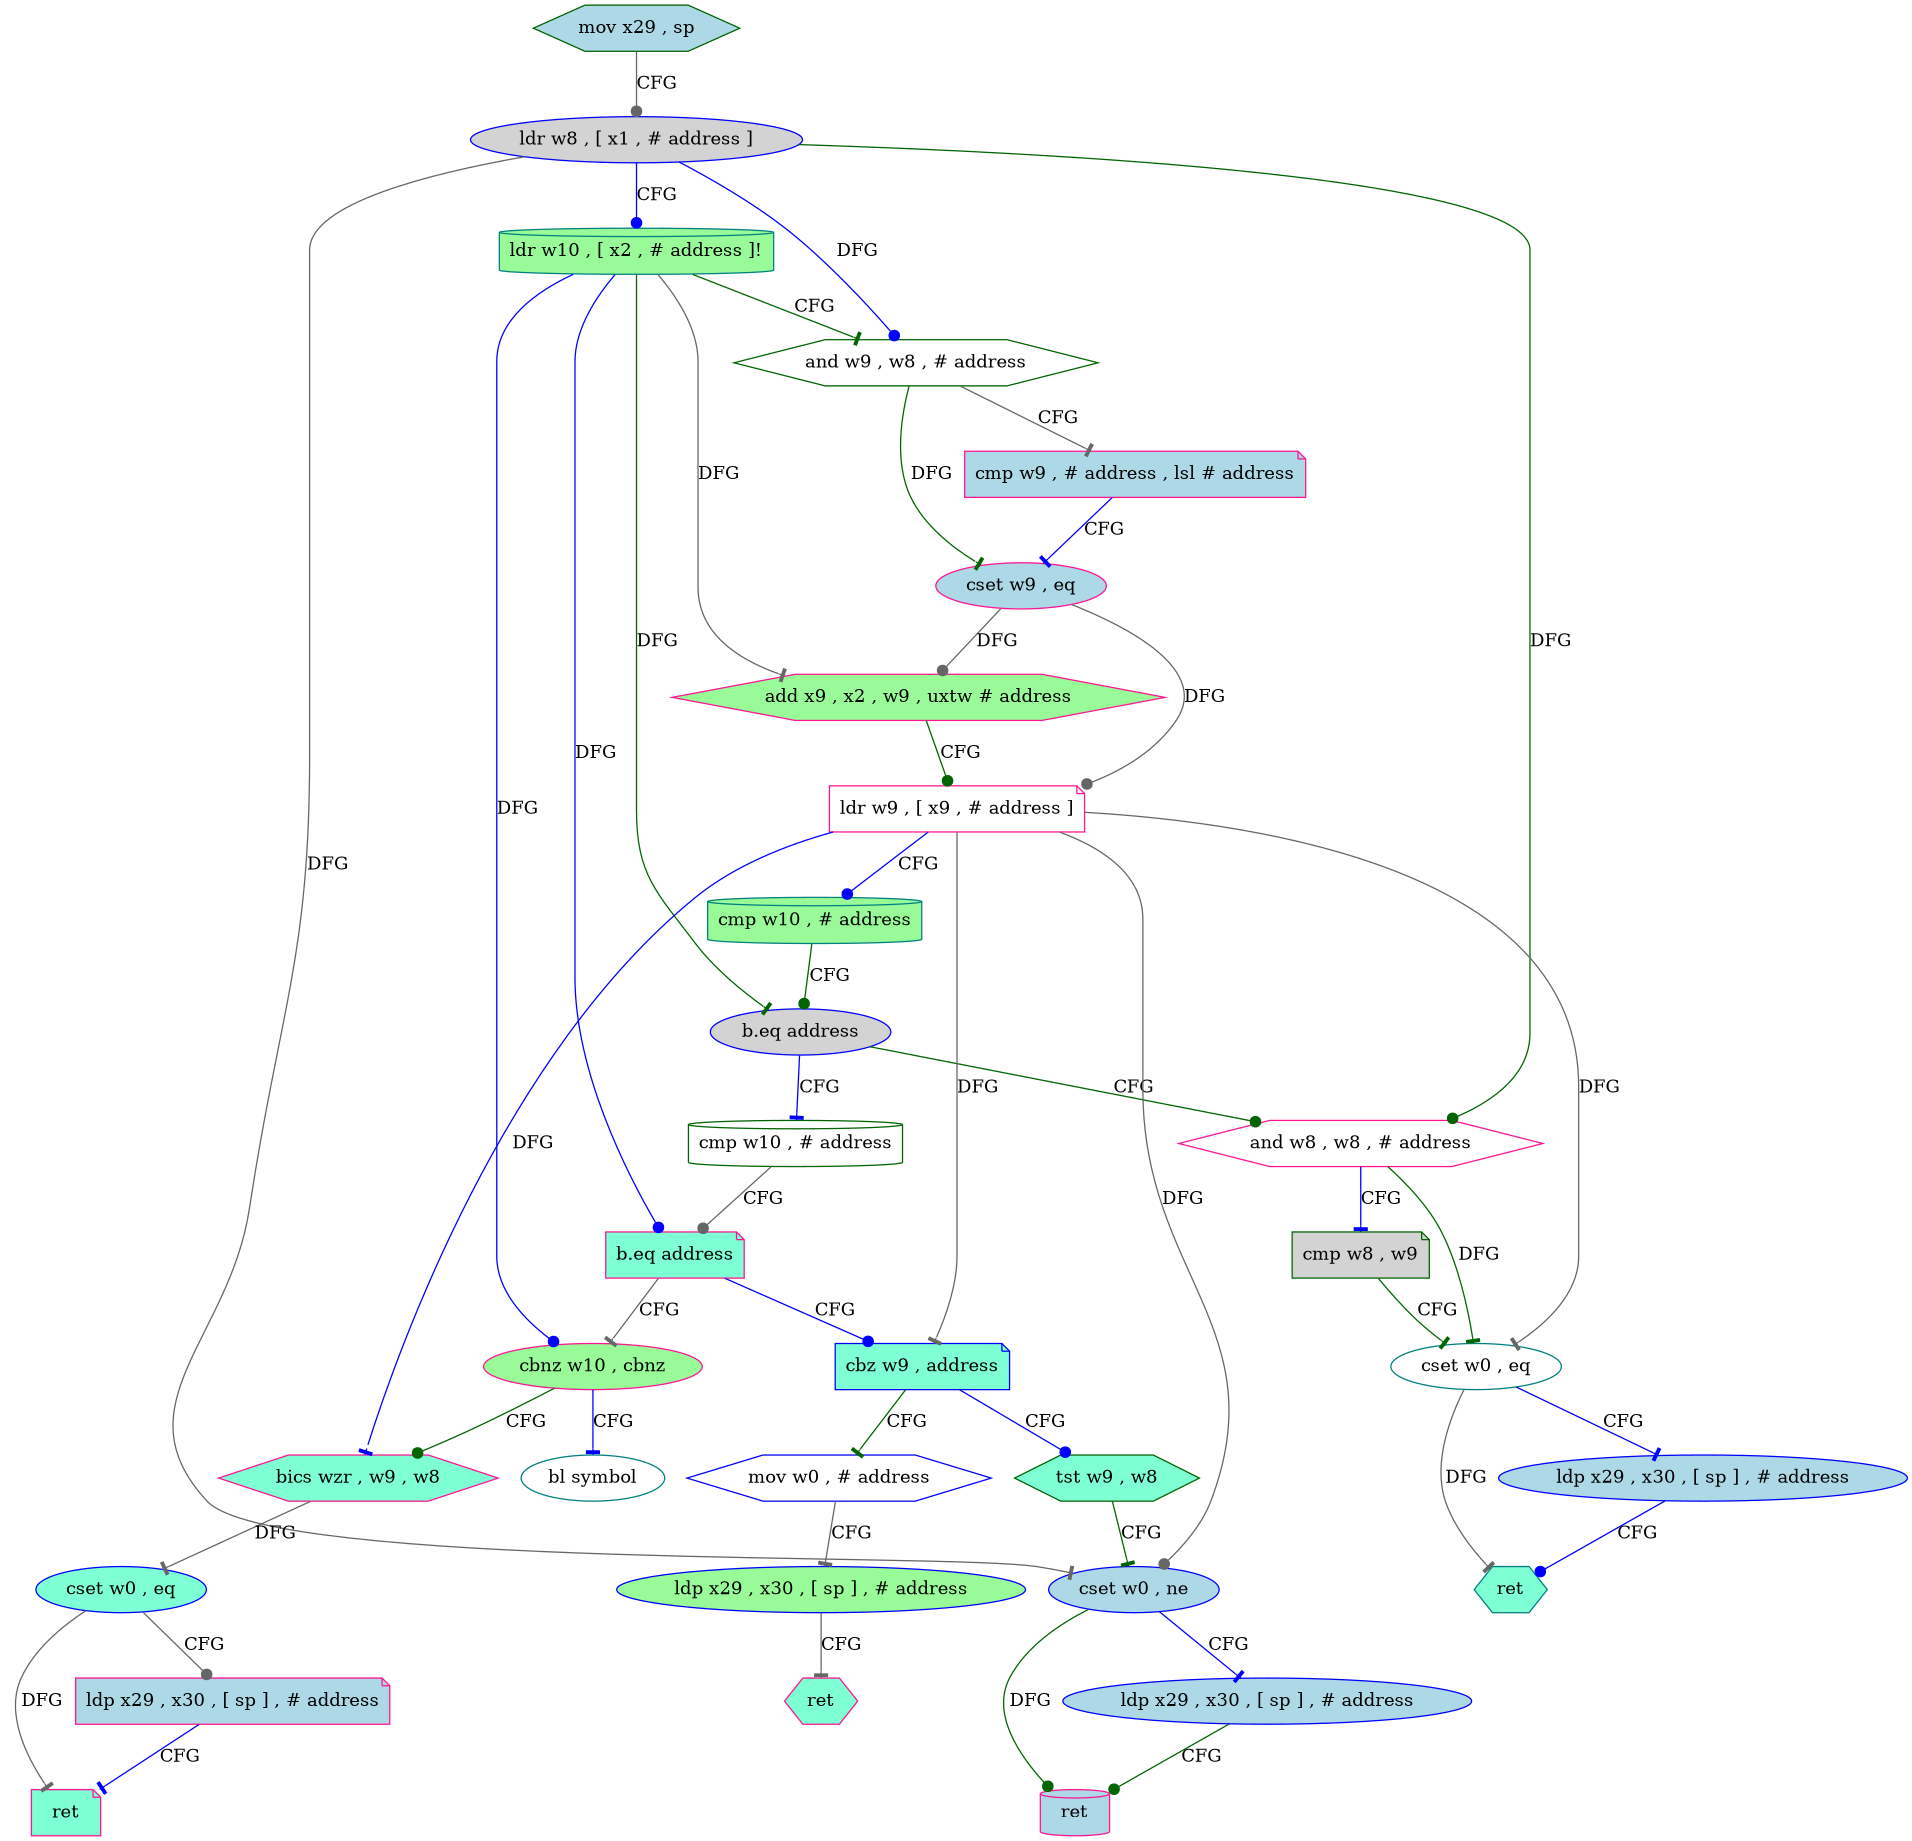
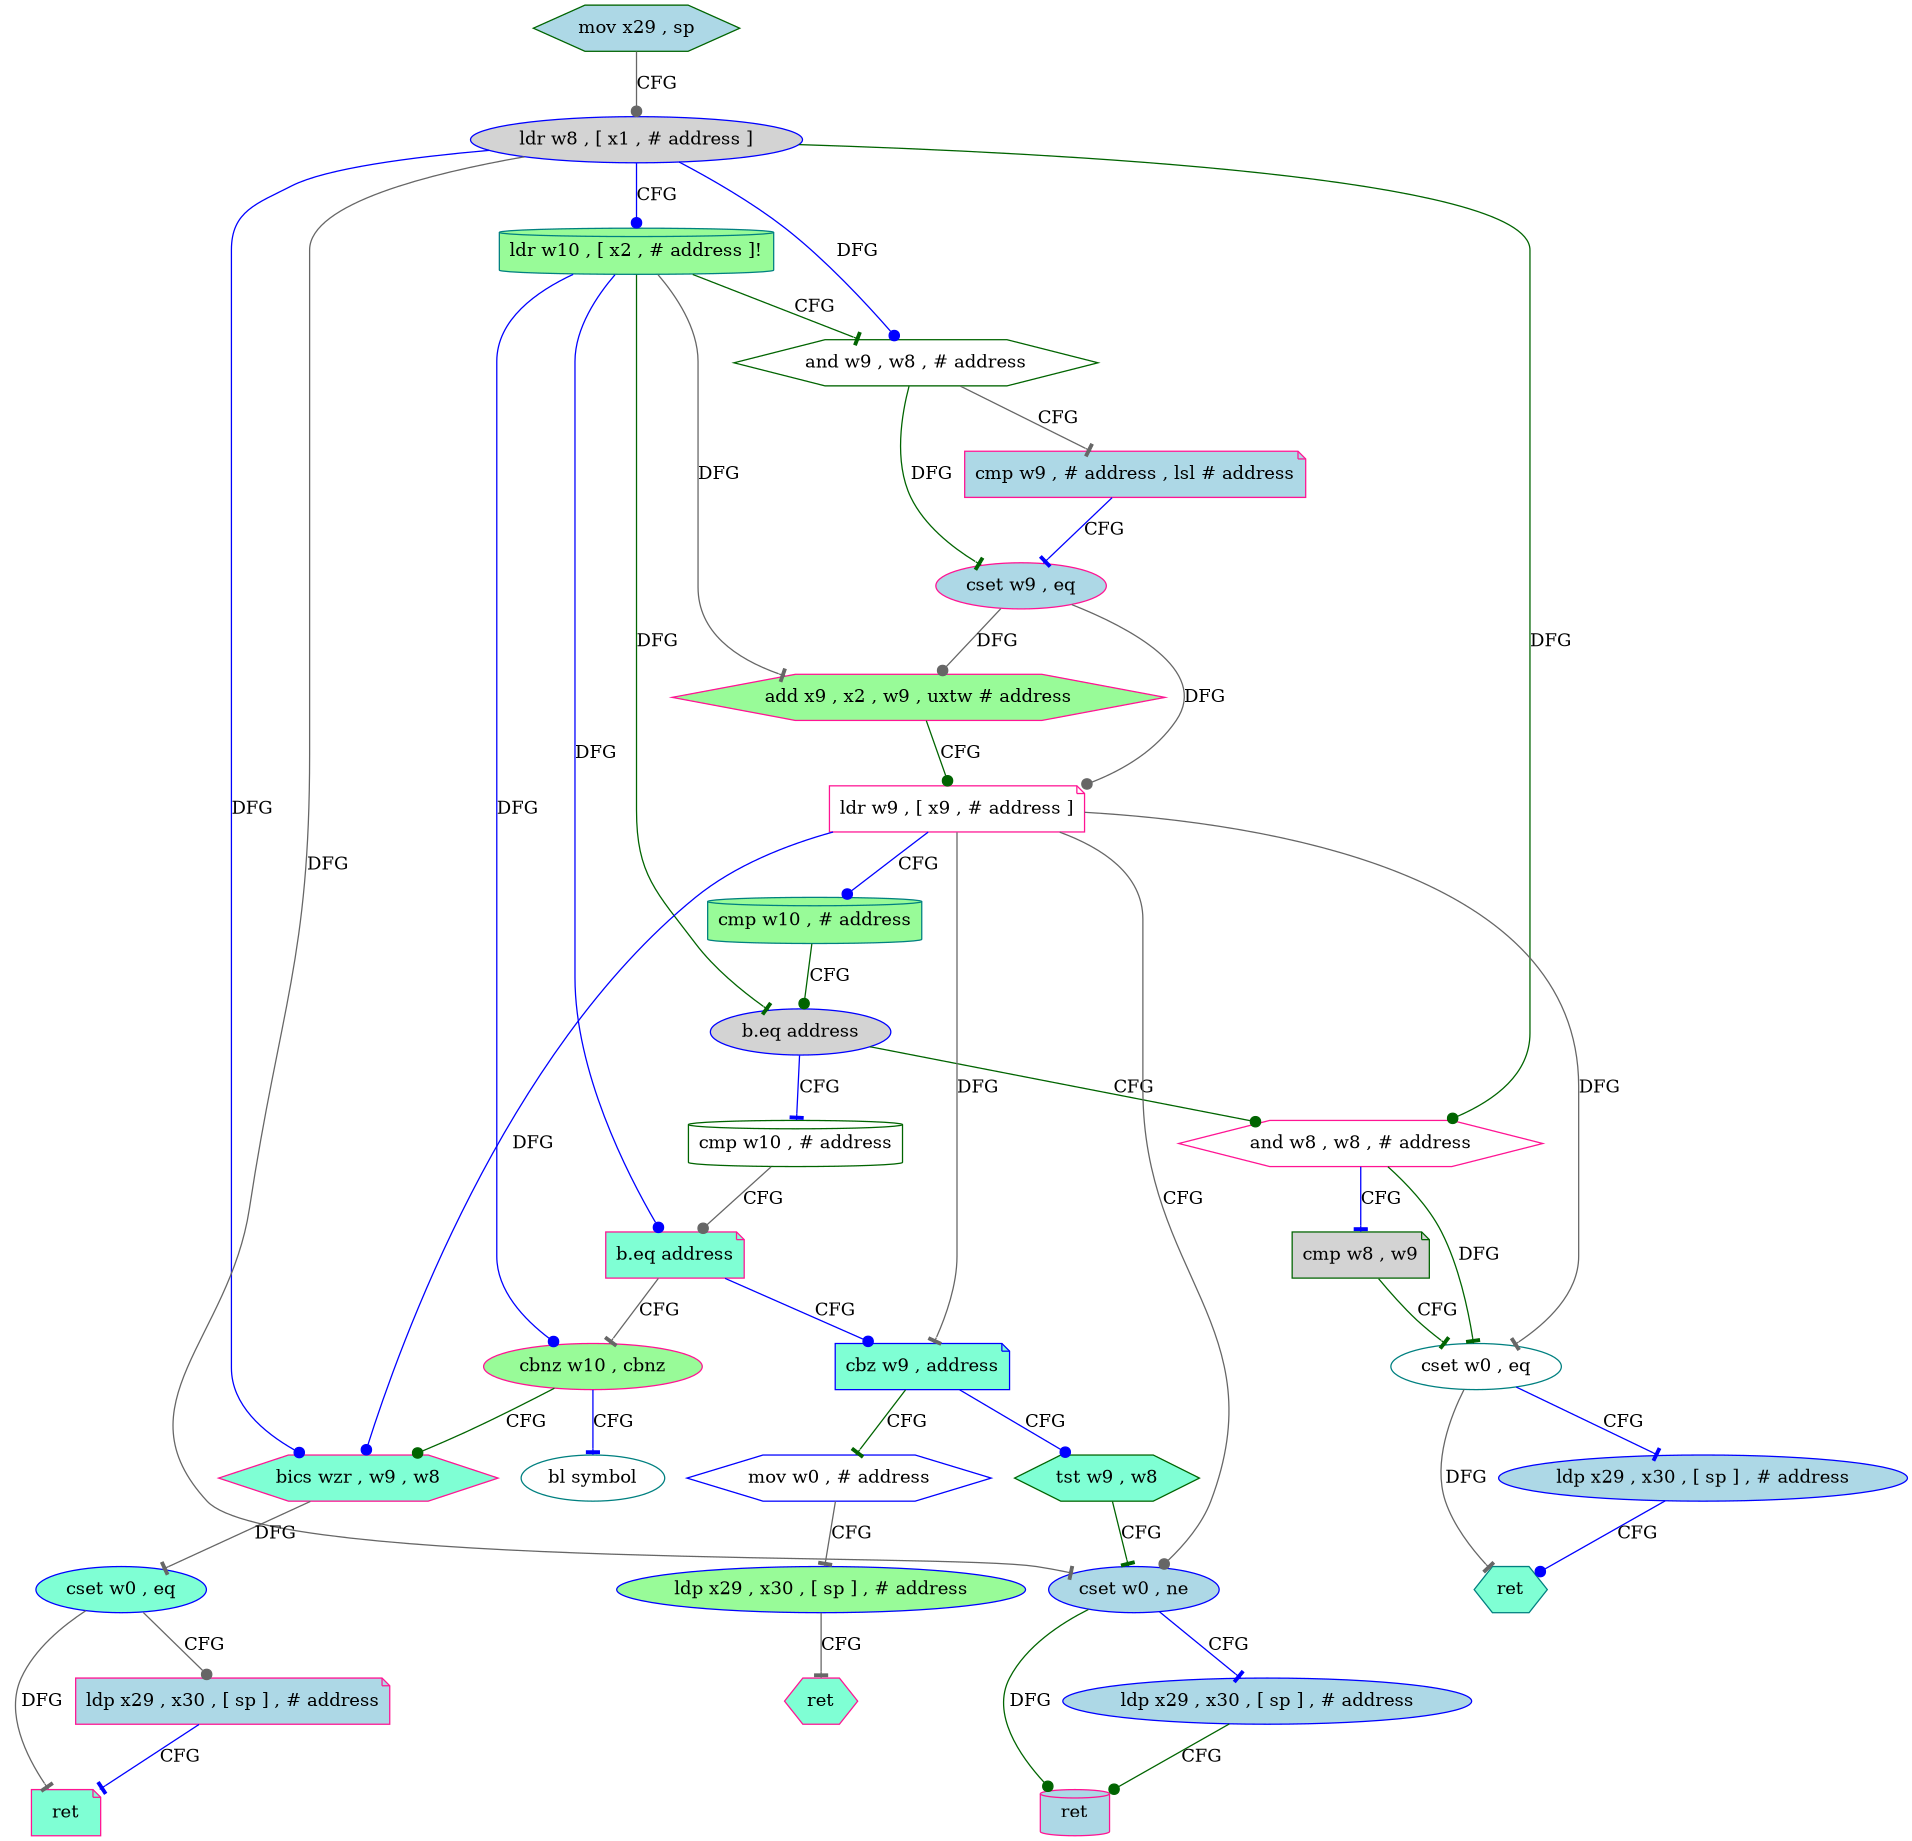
none -> (231, 715)
(536, 1083) -> (536, 1083)
(1183, 1199) -> (1183, 1199)
